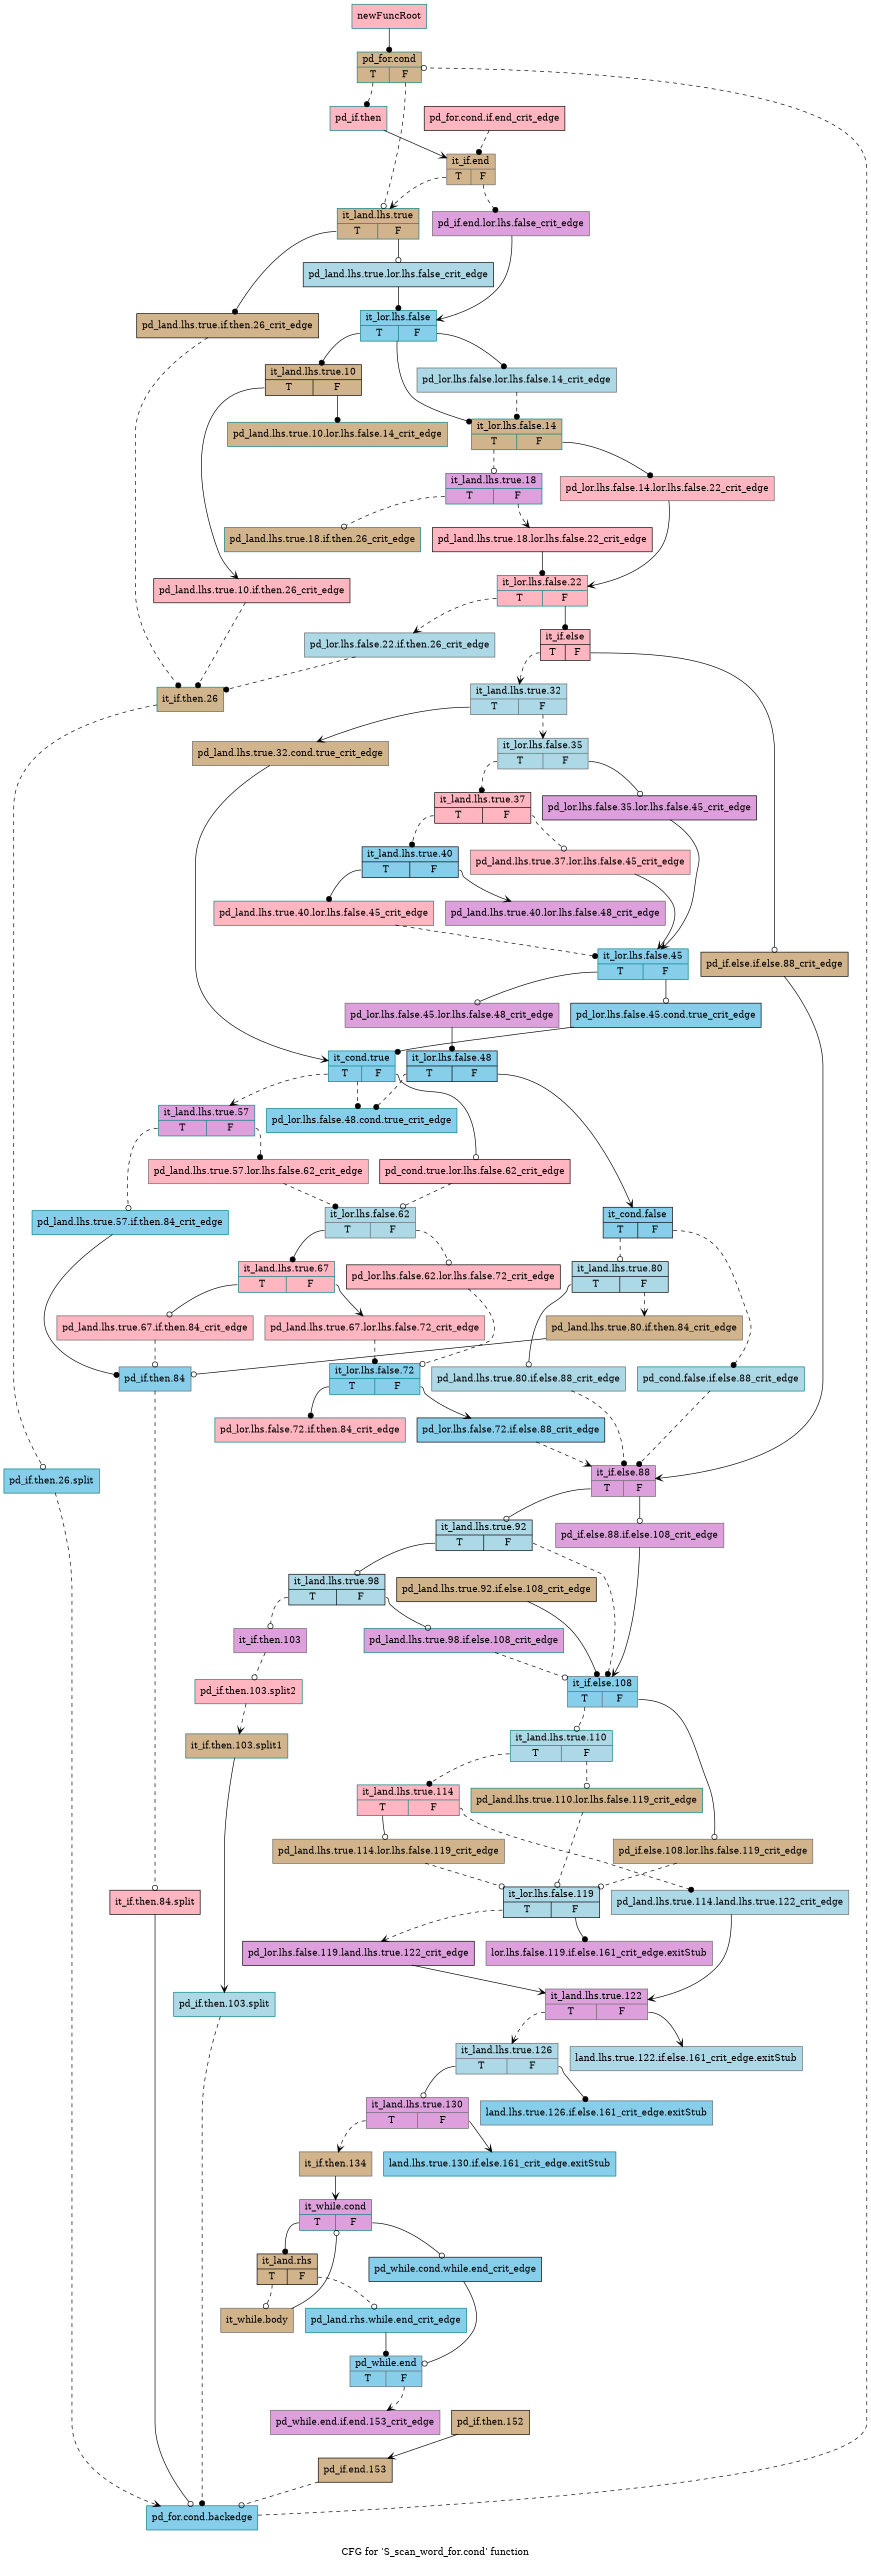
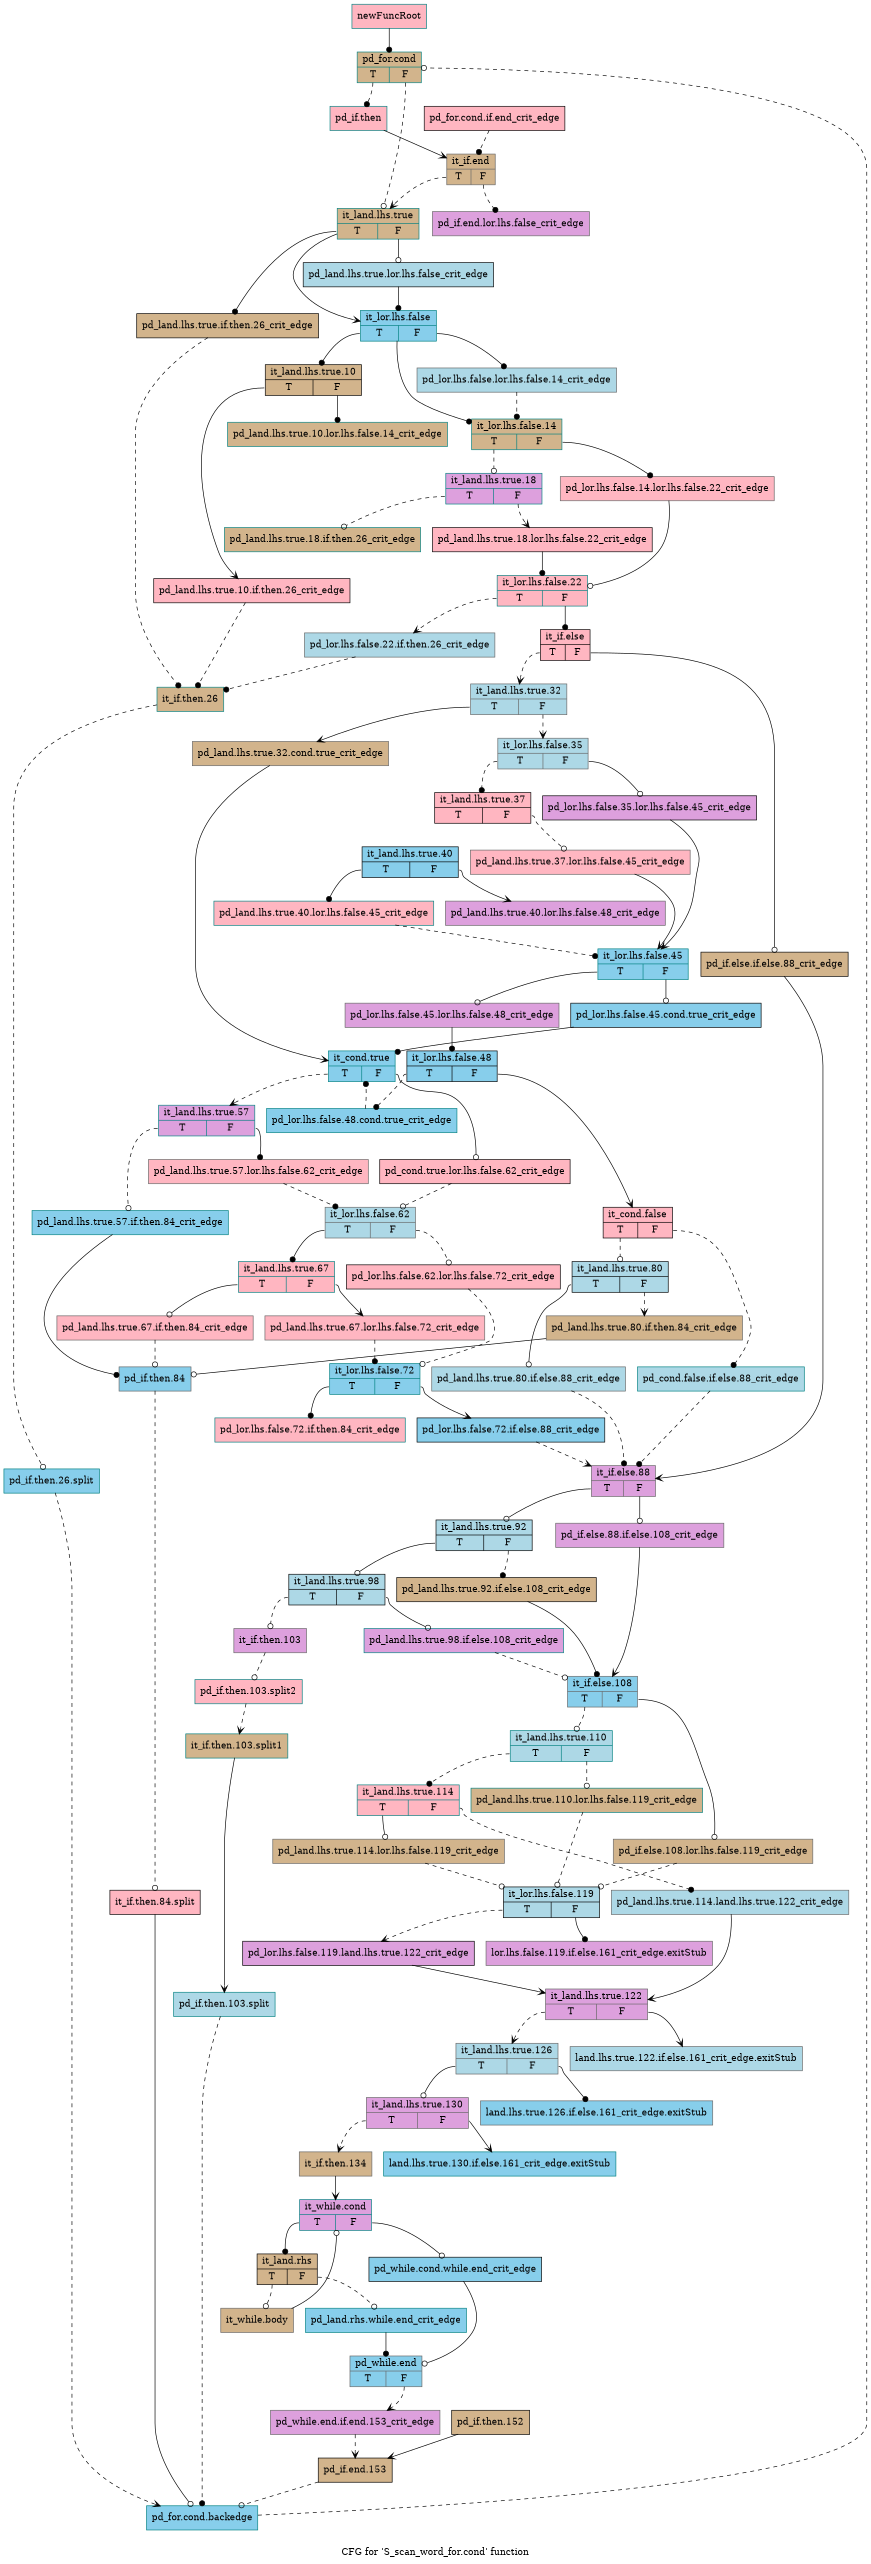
(495, 291) -> (295, 283)
(651, 559) -> (651, 559)
(419, 825) -> none
(357, 1092) -> (366, 1098)
(261, 1140) -> (261, 1140)
(638, 1223) -> (638, 1223)
(608, 1585) -> (507, 1562)
none -> (355, 2443)
